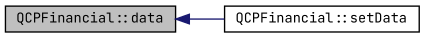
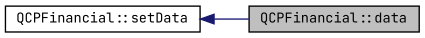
(207, 19) -> (232, 19)
